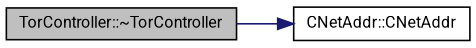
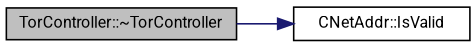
(382, 24) -> (382, 24)
